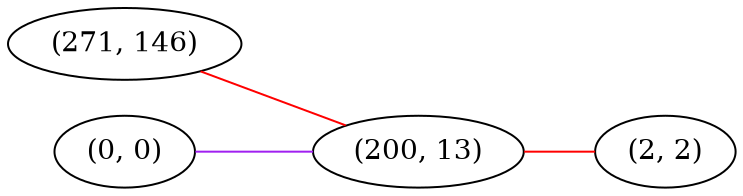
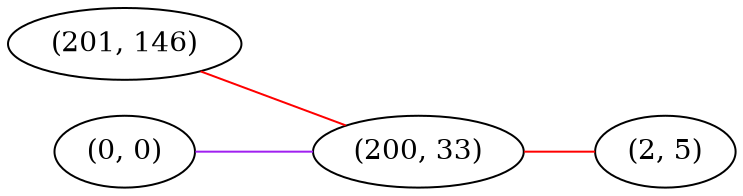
(125, 44) -> (125, 44)
(418, 152) -> (418, 152)
(665, 152) -> (665, 152)
